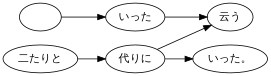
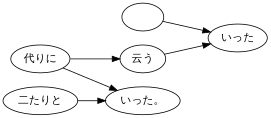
(182, 17) -> (184, 50)
(88, 59) -> (88, 101)
